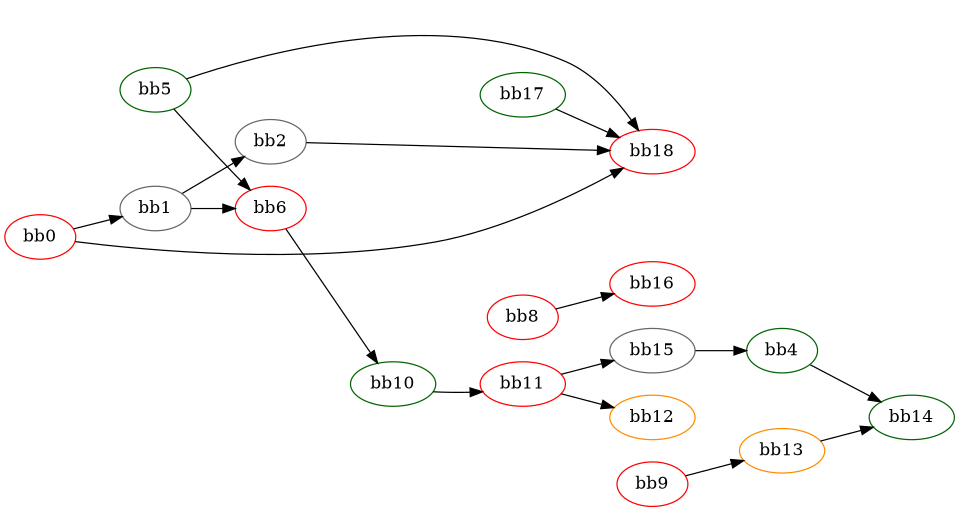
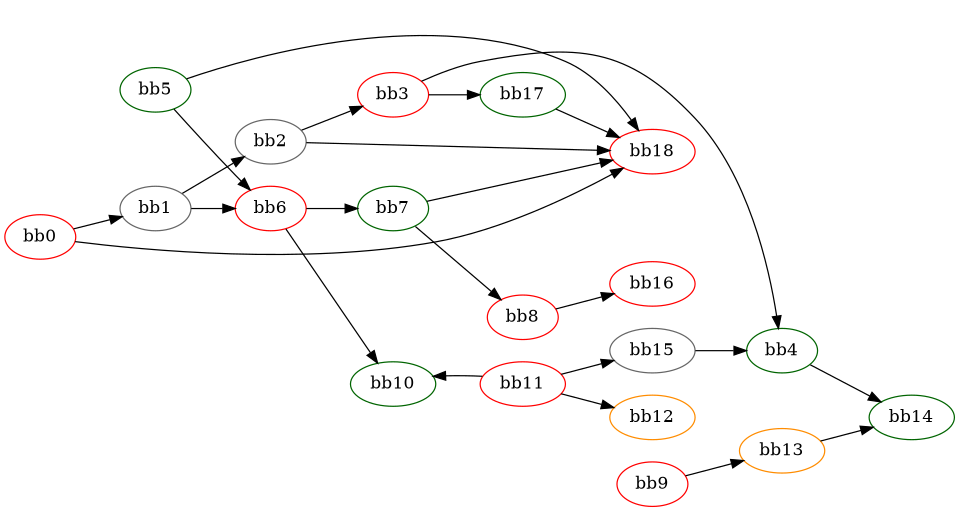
none -> (393, 95)
none -> (393, 209)
(452, 392) -> (464, 376)
